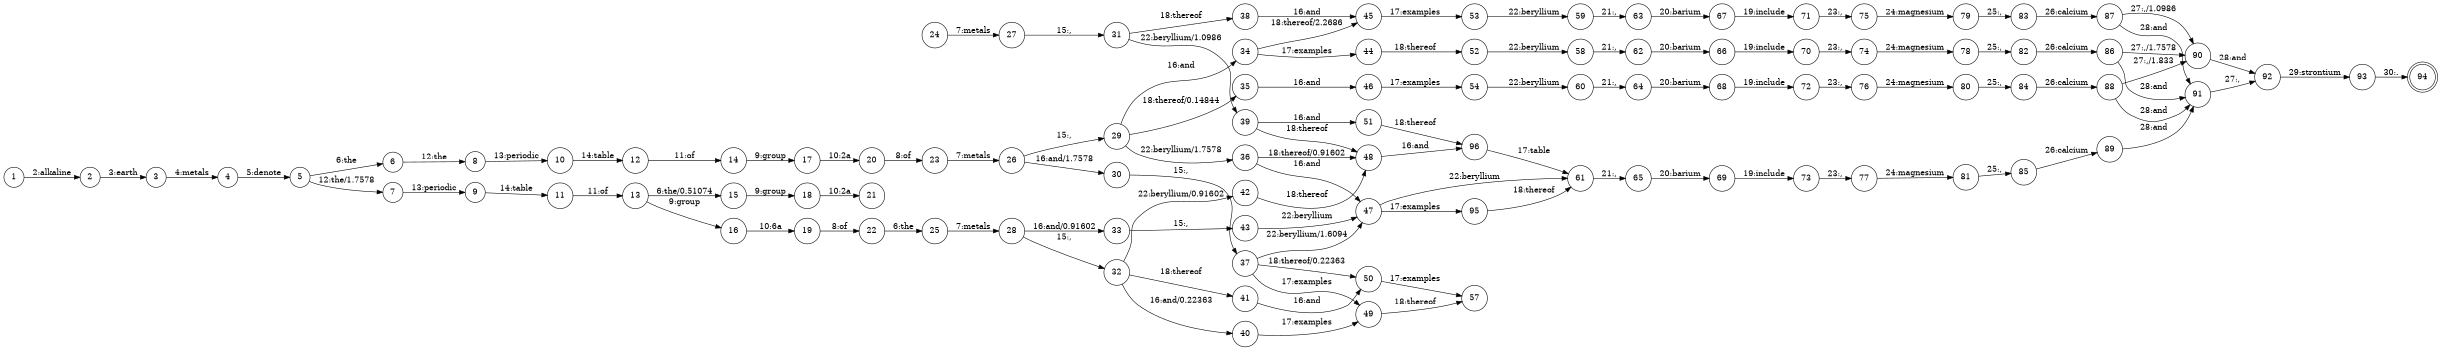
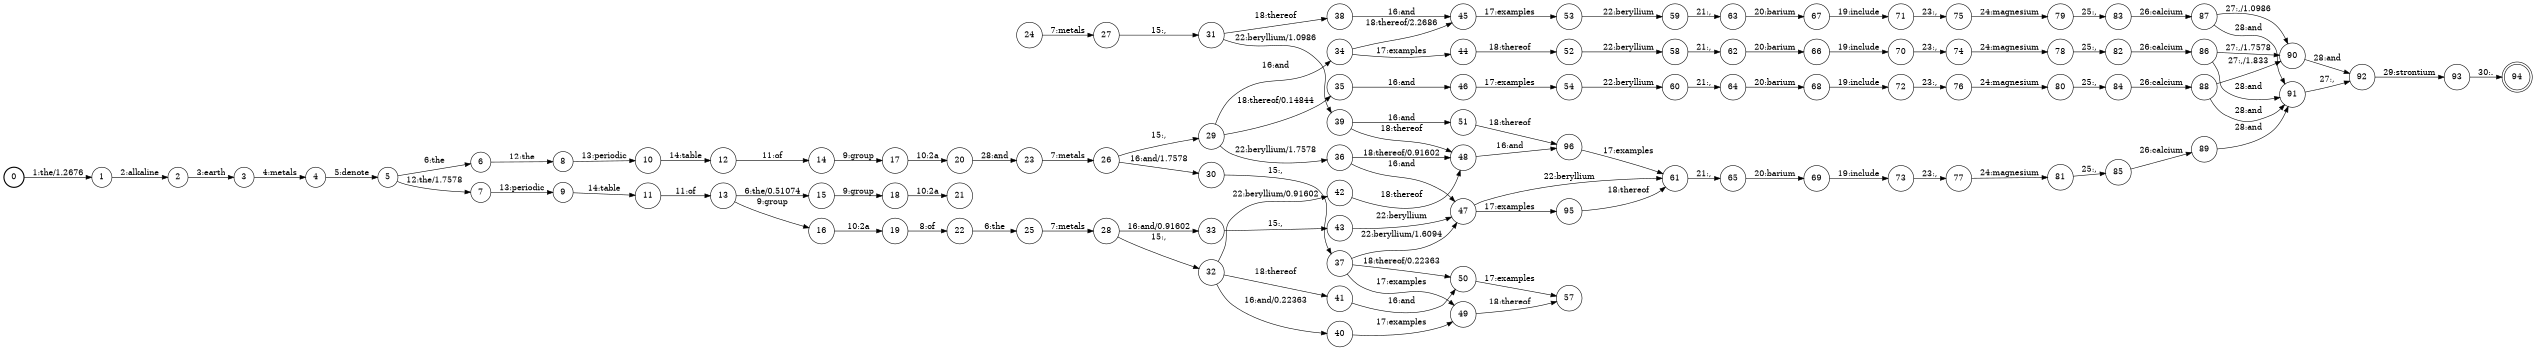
(1534, 151) -> (1629, 151)
(903, 156) -> (995, 156)
none -> (14, 177)
(770, 227) -> (858, 227)
